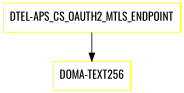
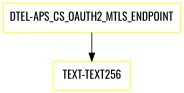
(92, 76) -> (92, 76)
